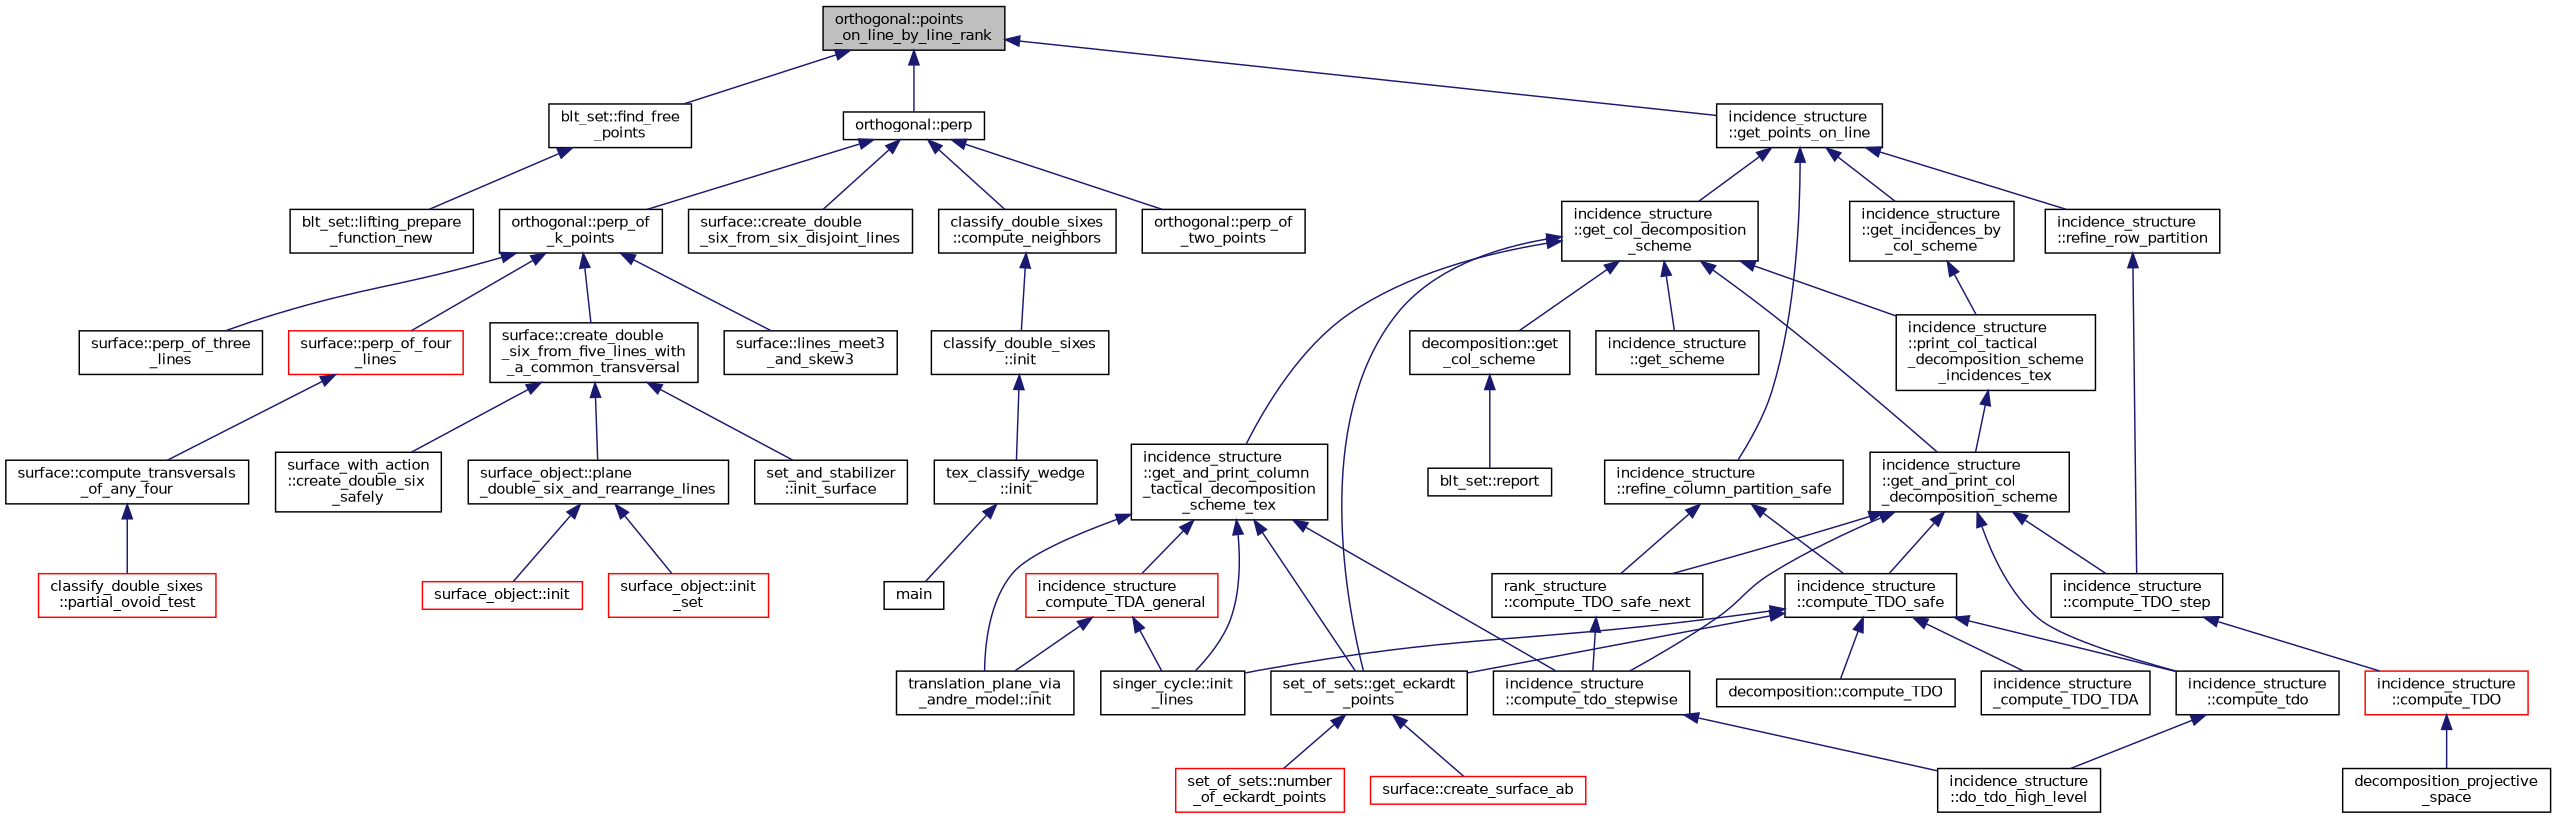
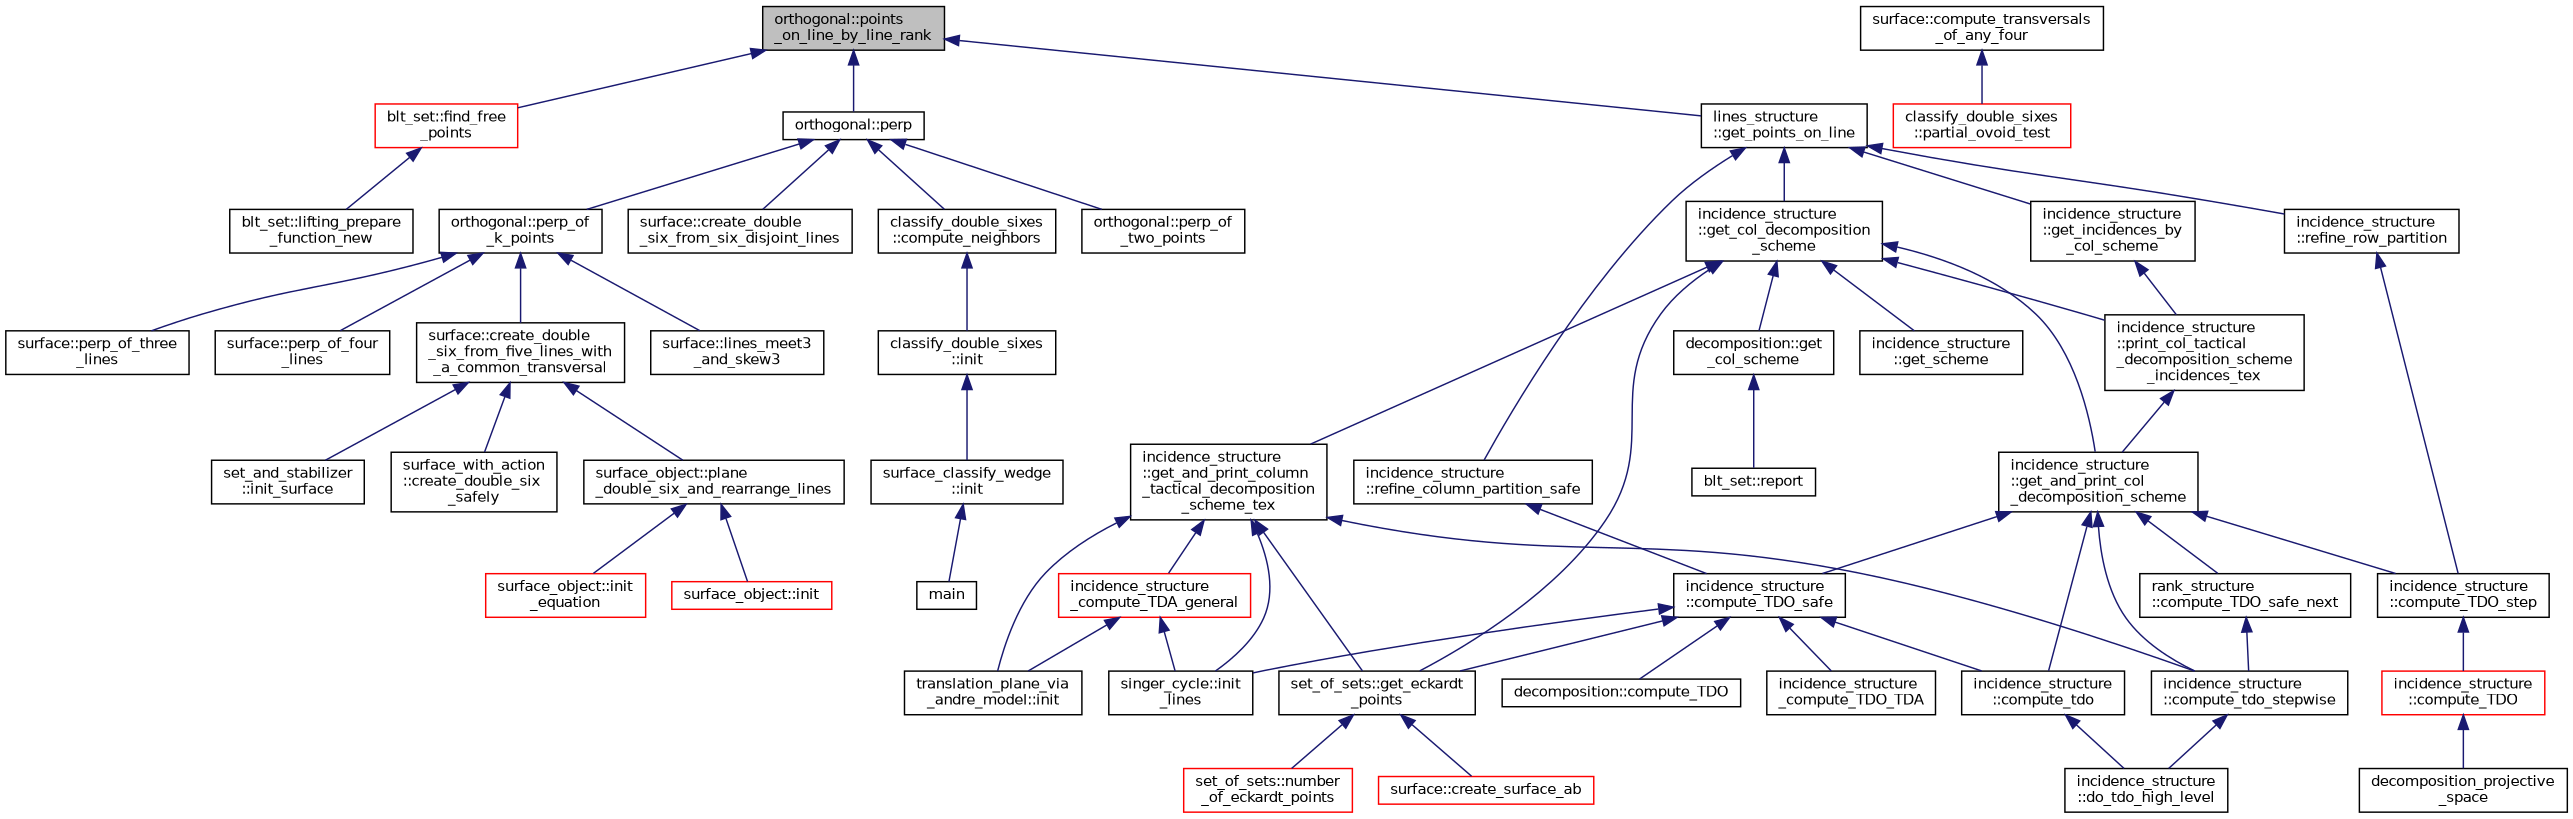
(620, 126) -> (446, 126)
(1800, 126) -> (1784, 126)
(376, 353) -> (302, 353)
(245, 421) -> none
(1016, 482) -> (967, 482)
(1655, 544) -> none
(689, 595) -> (566, 595)
